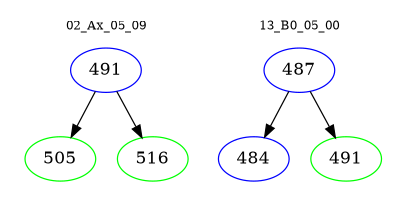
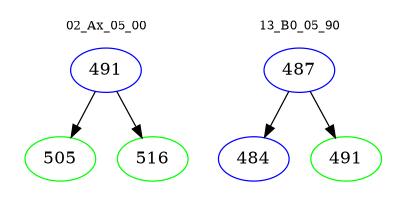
(107, 26) -> (107, 26)
(300, 26) -> (300, 26)
